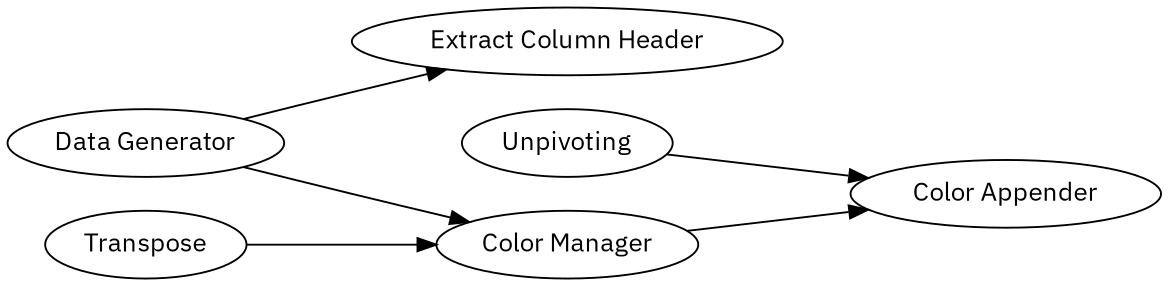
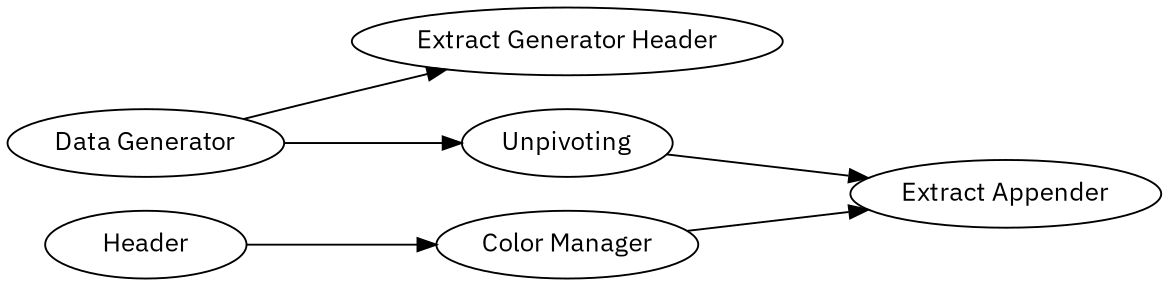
(567, 41) -> (567, 41)
(347, 193) -> (363, 143)
(1006, 194) -> (1006, 194)
(146, 245) -> (146, 245)
